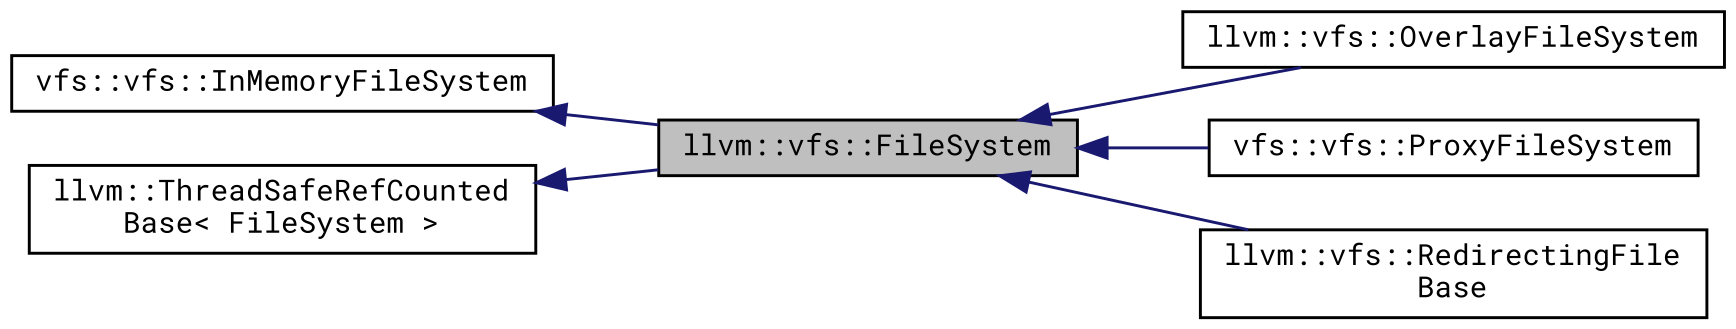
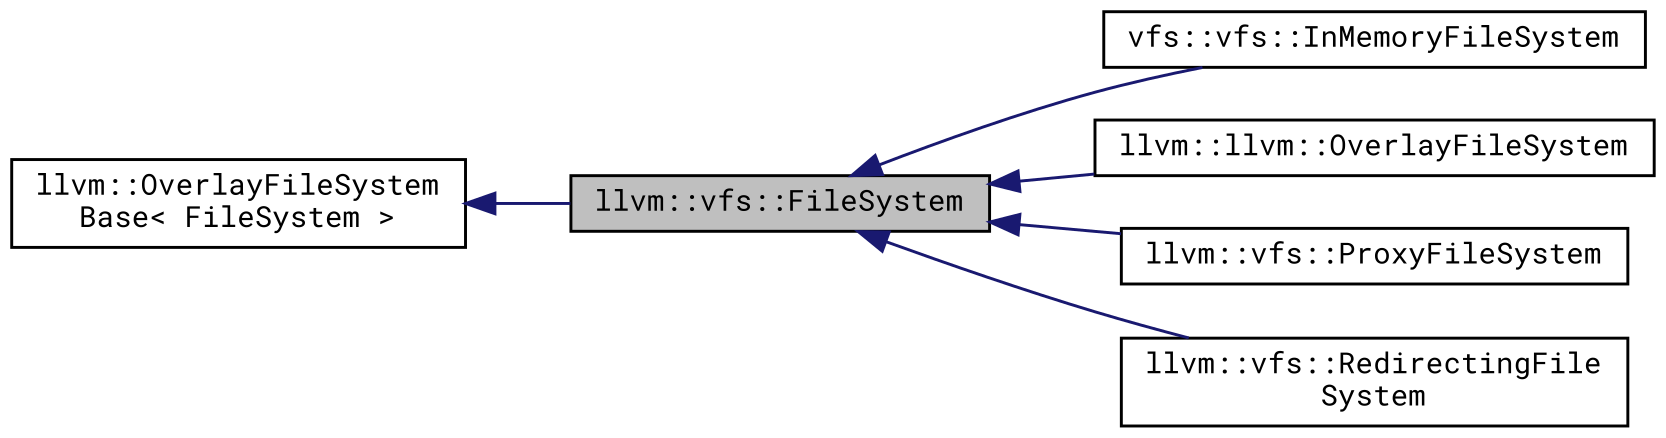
(1454, 40) -> (1375, 148)
(612, 120) -> (1039, 109)
(1454, 148) -> (1375, 256)
(283, 209) -> (239, 203)
(1454, 274) -> (1375, 382)
